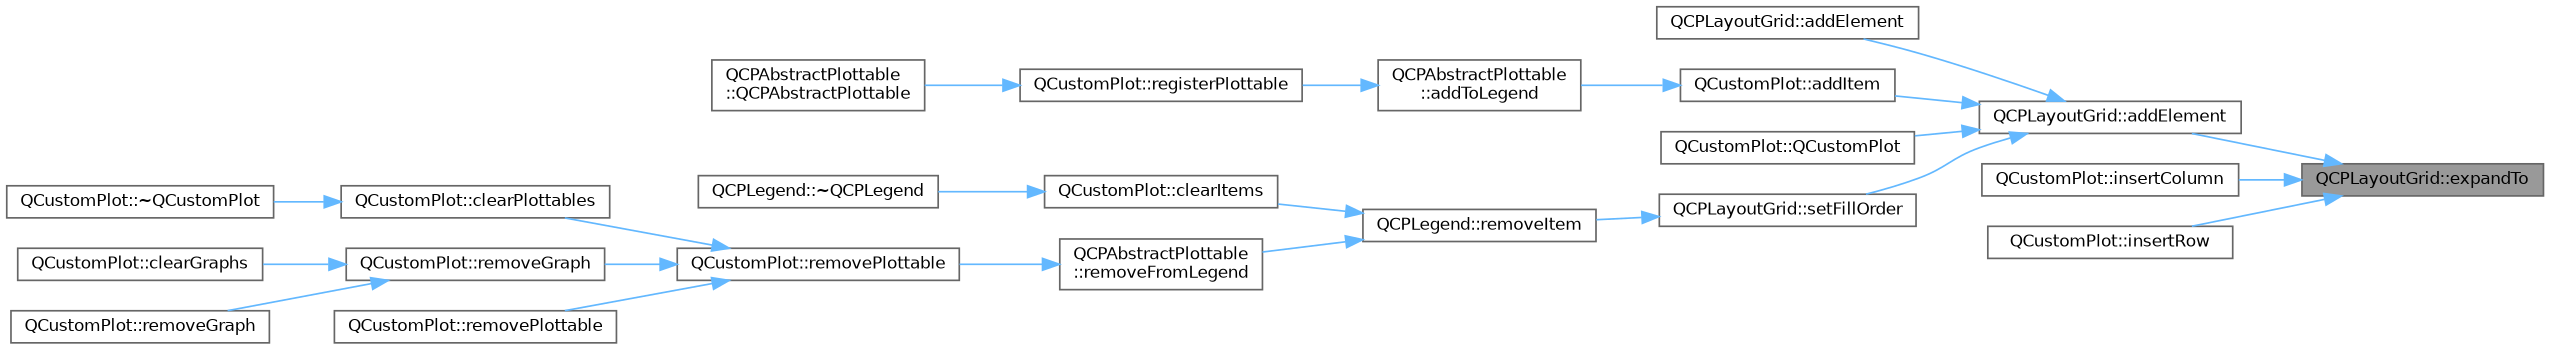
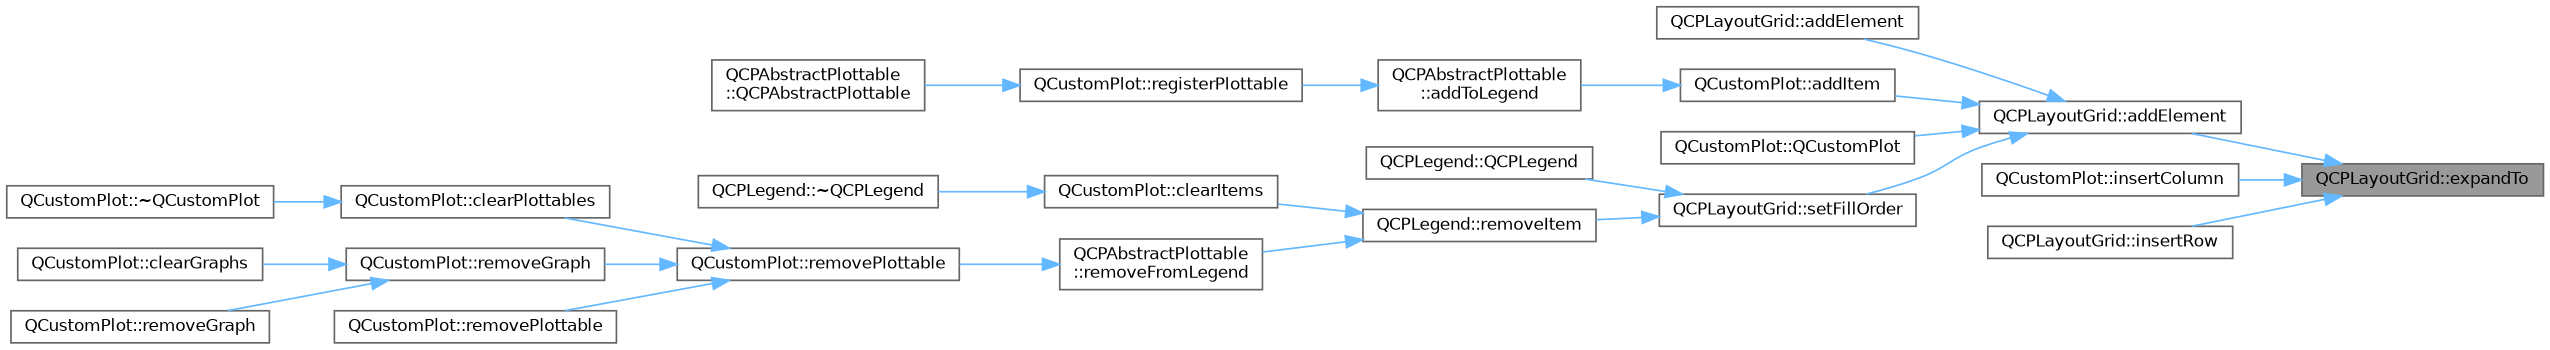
none -> (1479, 163)
(2110, 242) -> (2110, 242)
